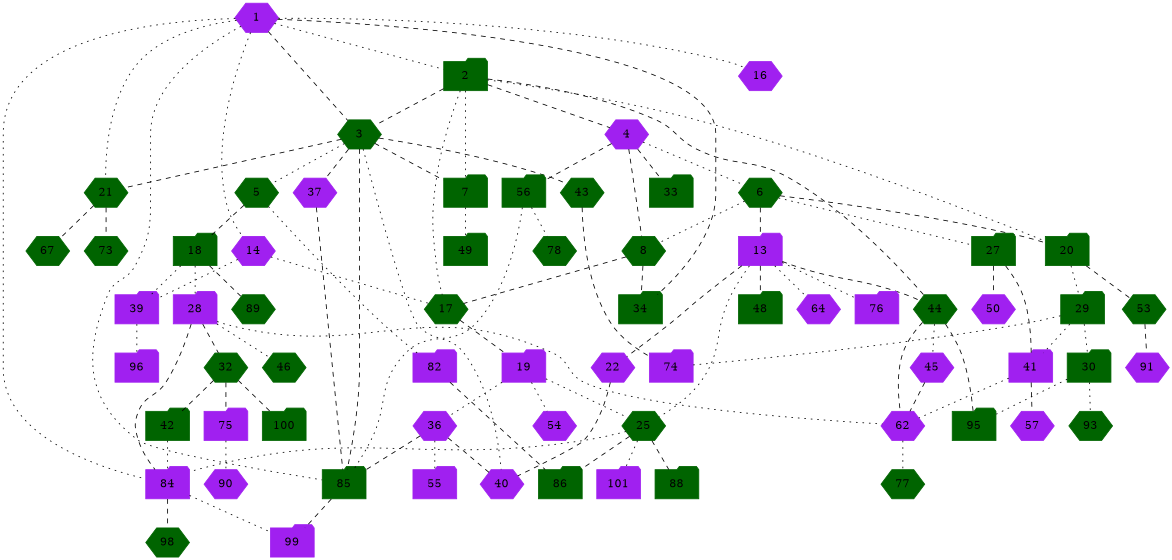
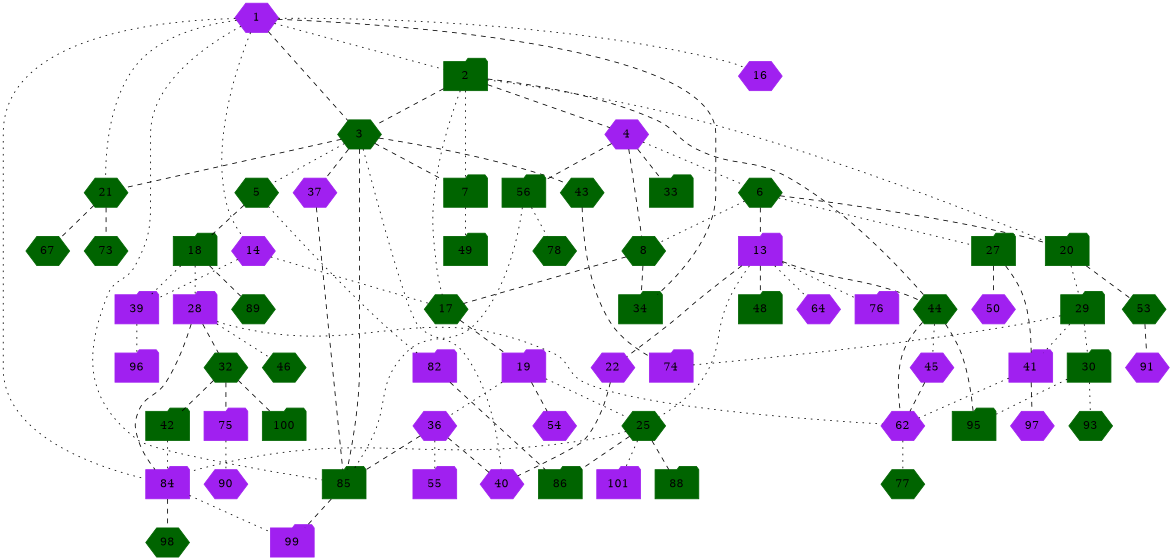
(539, 397) -> (539, 397)
(1032, 426) -> (1032, 426)
